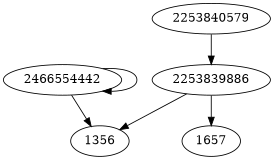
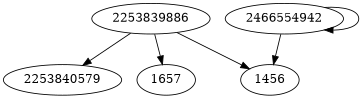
(211, 45) -> (110, 47)
(63, 80) -> (284, 19)
(100, 141) -> (270, 80)
